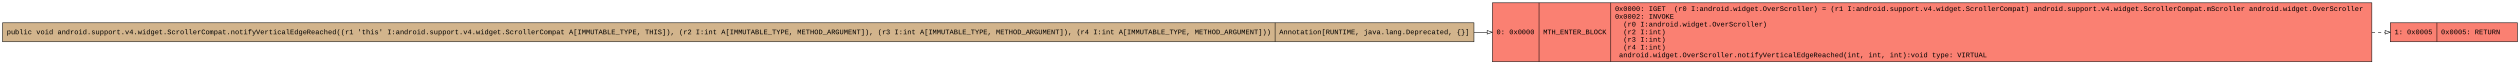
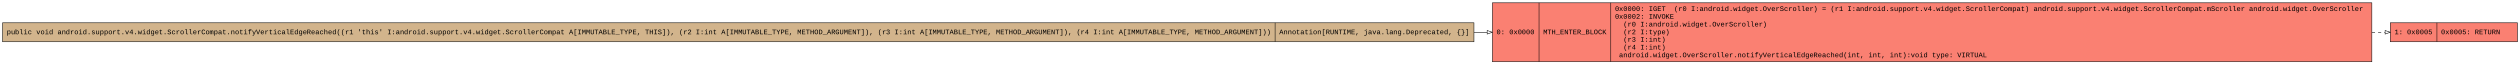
(1641, 32) -> (1643, 32)
